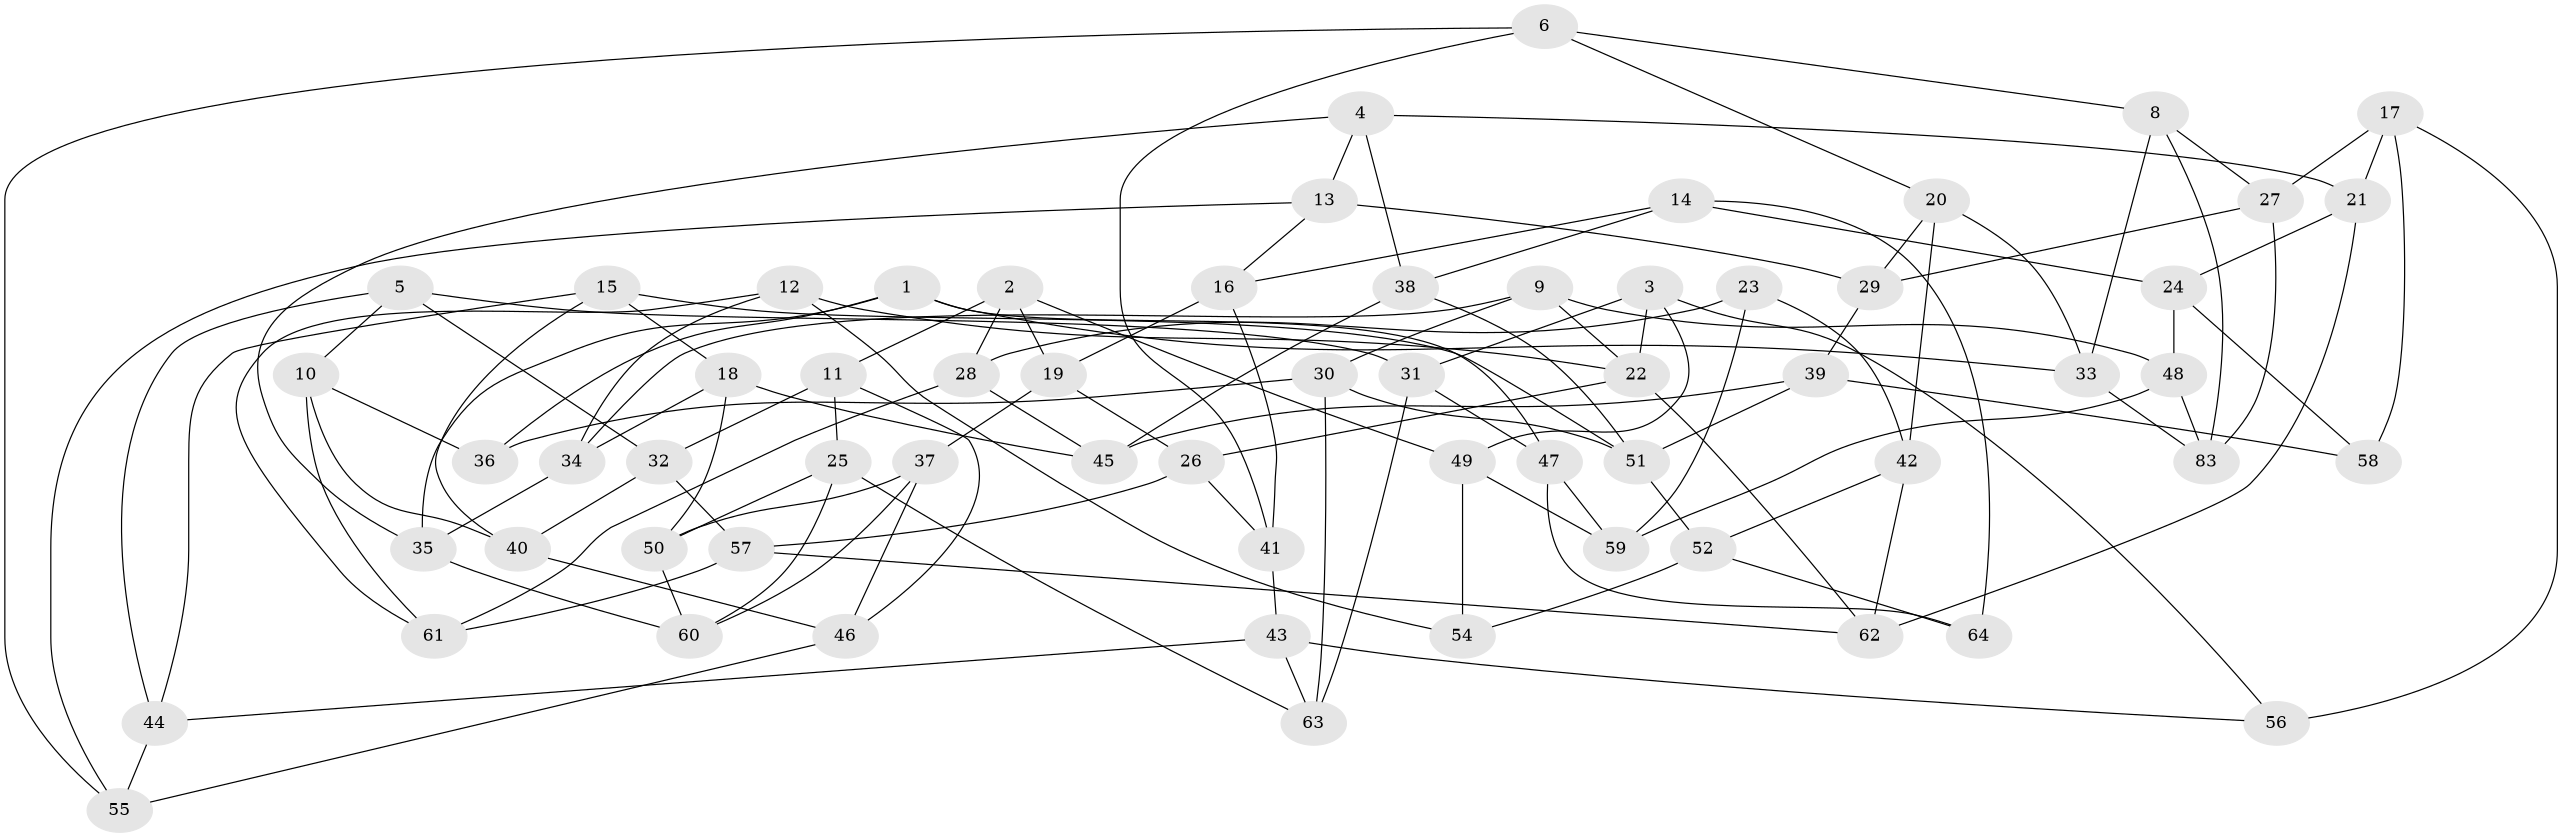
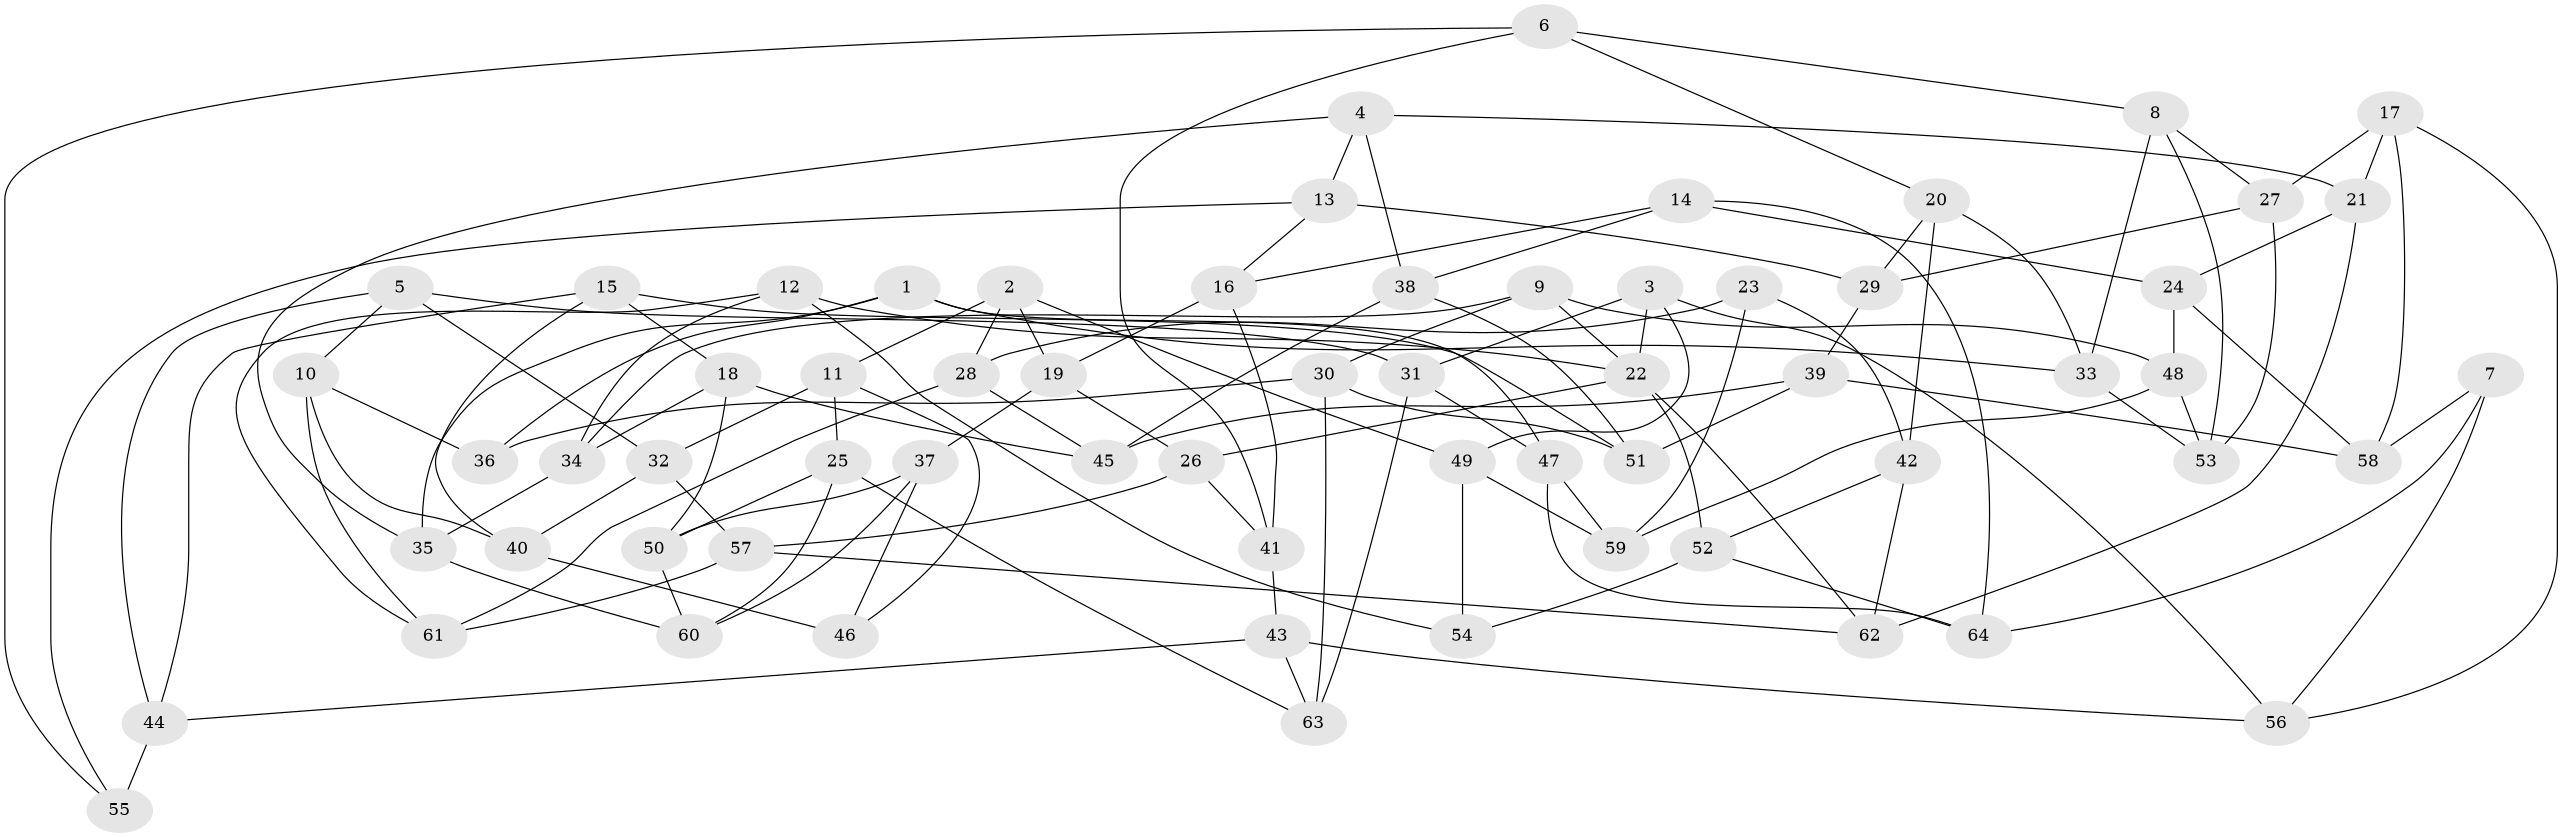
none -> (2491, 375)
(2207, 462) -> (2207, 462)
(1672, 508) -> (1687, 457)
(483, 723) -> none
